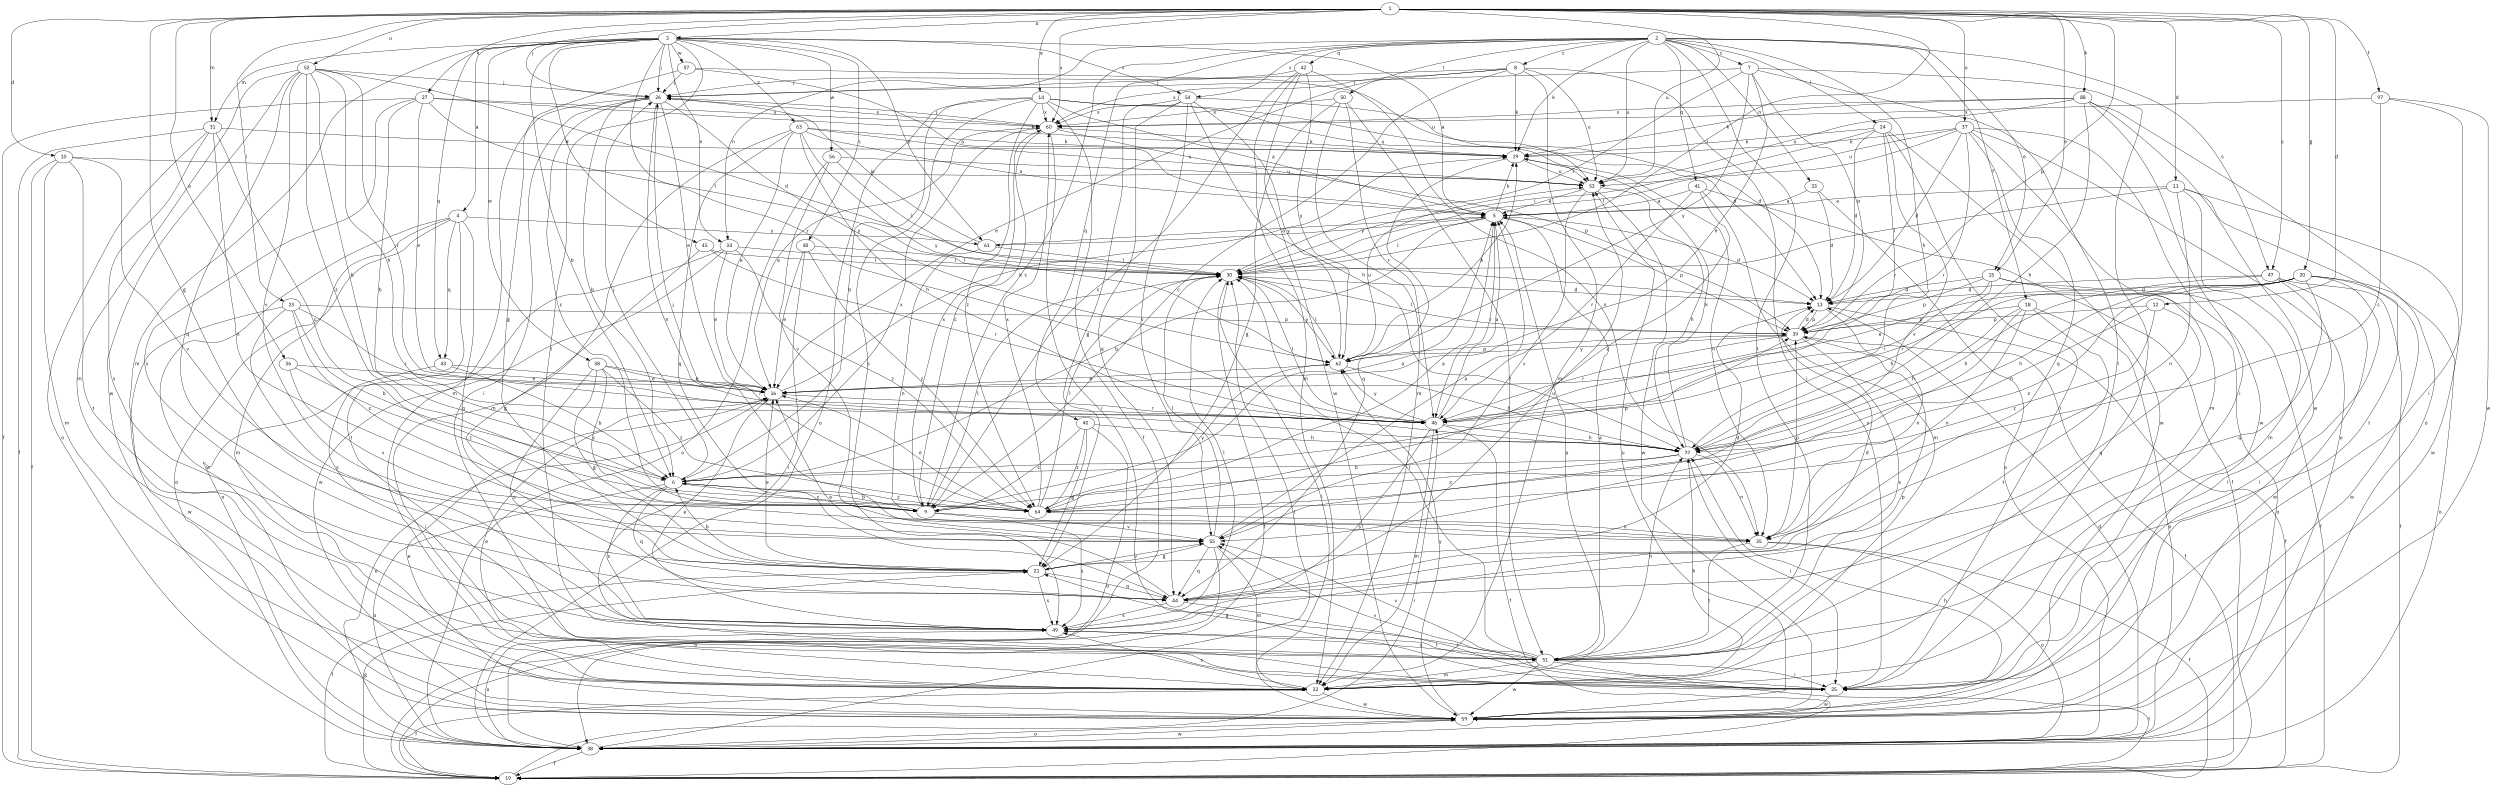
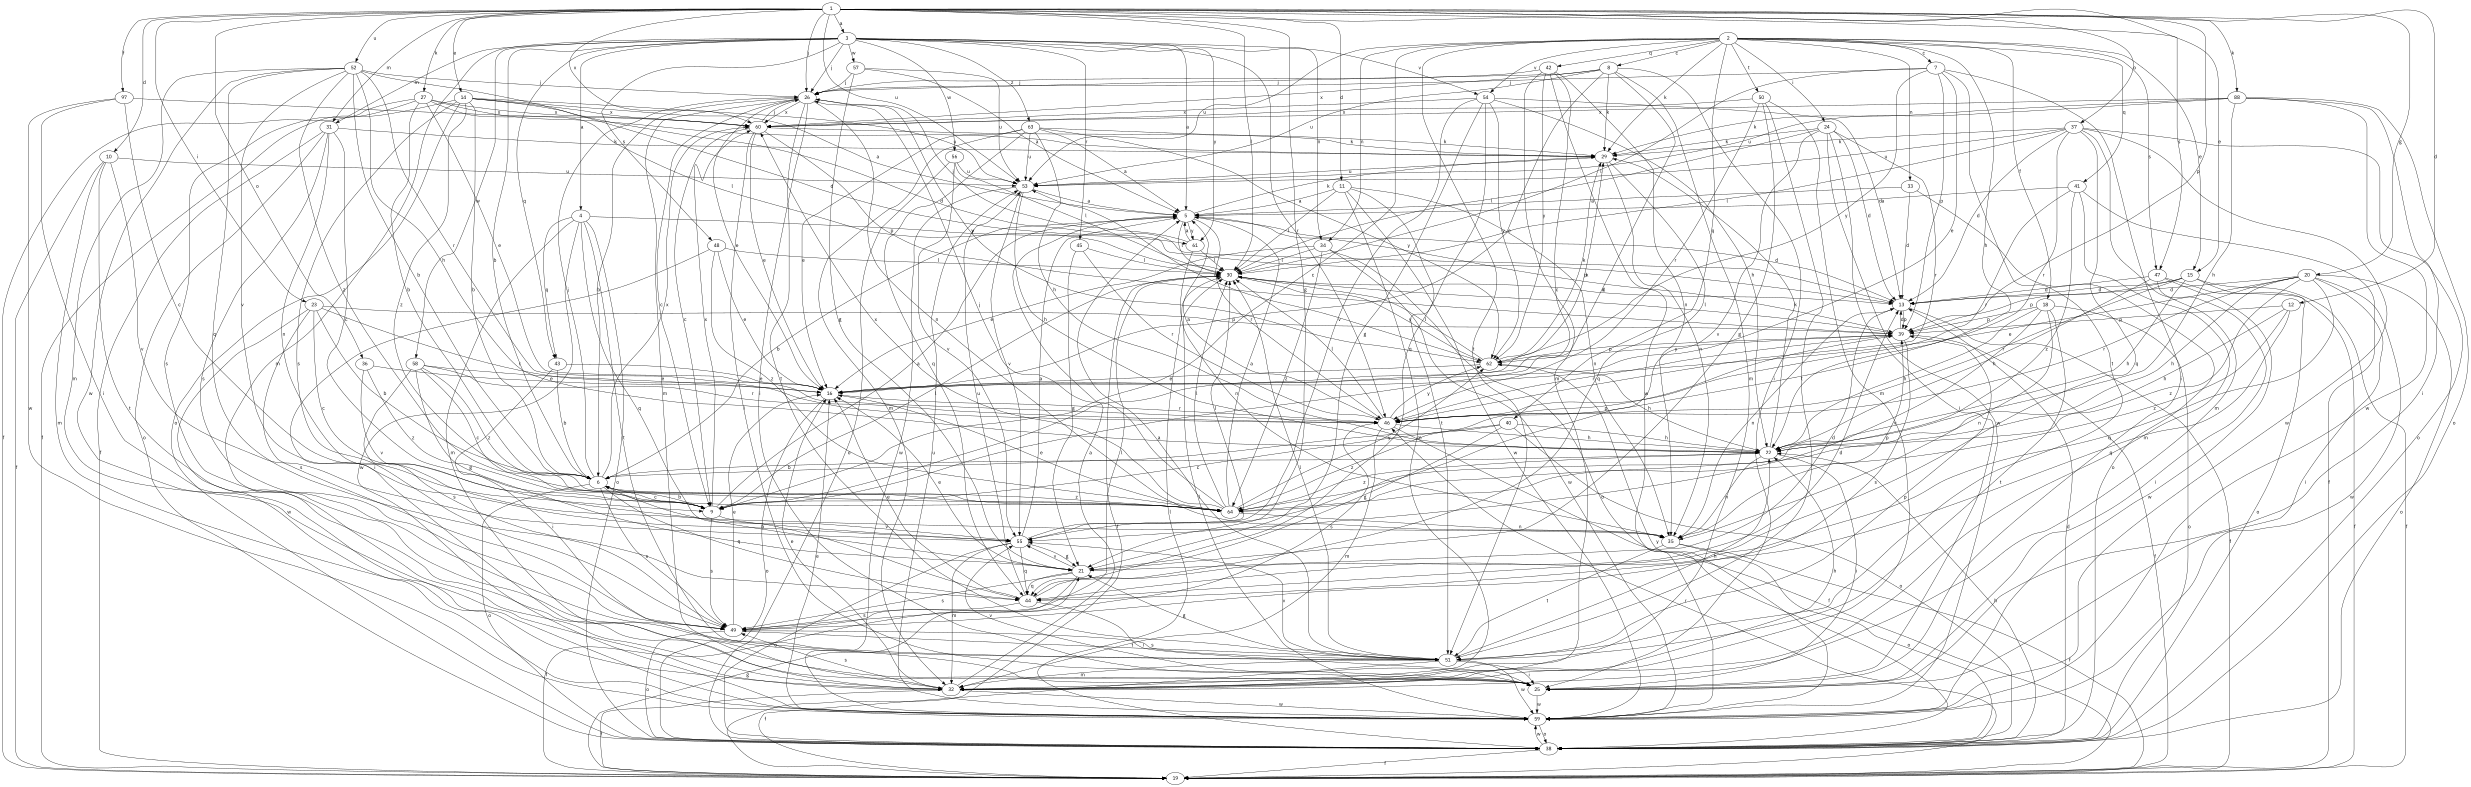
(759, 632) -> (928, 564)
